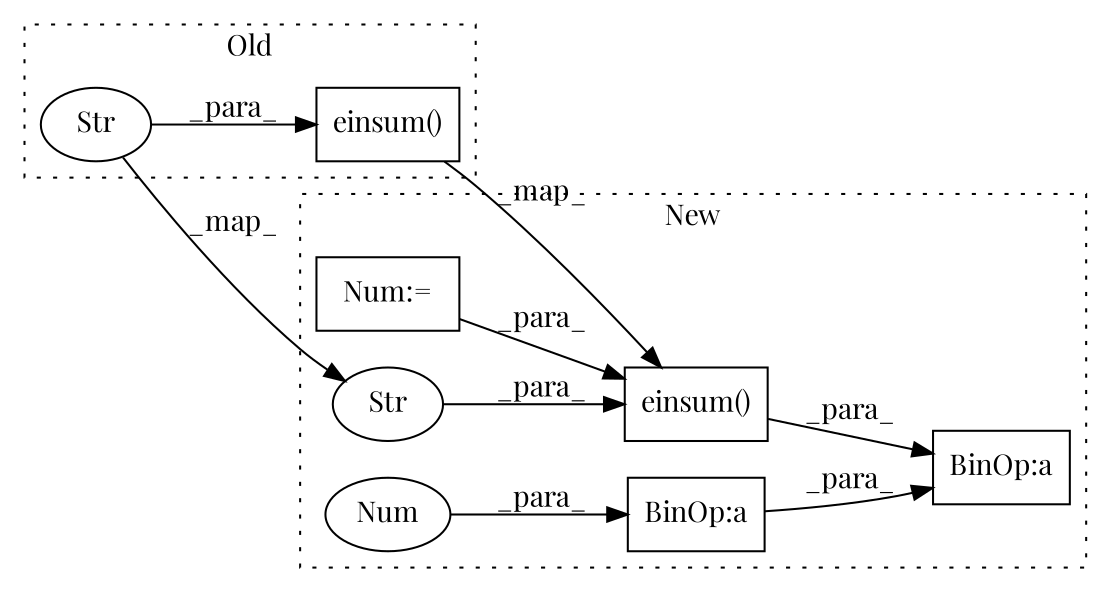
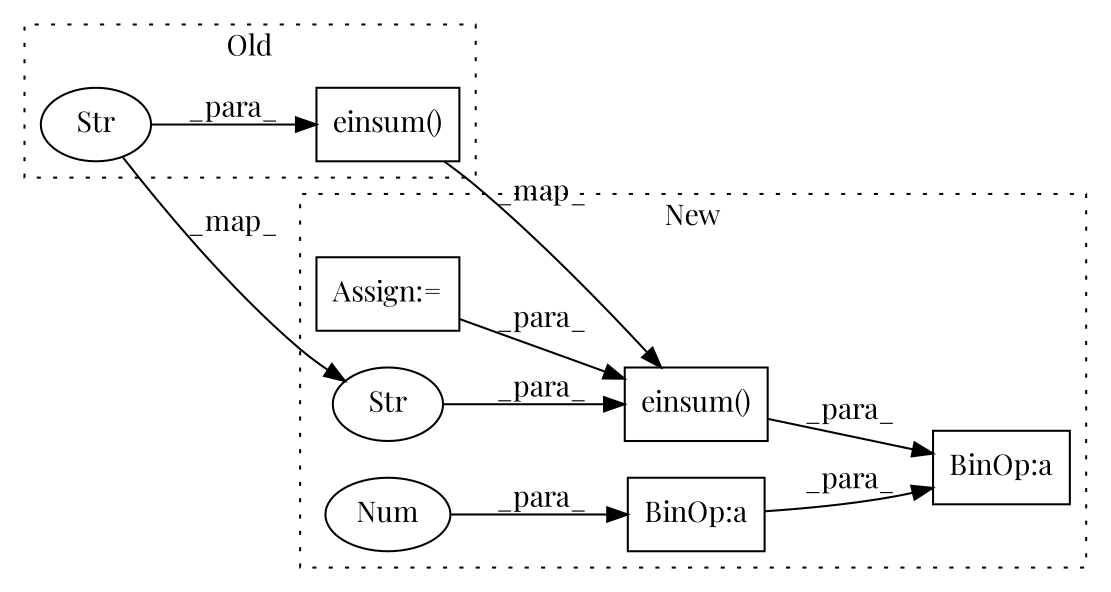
(388, 294) -> (388, 294)
